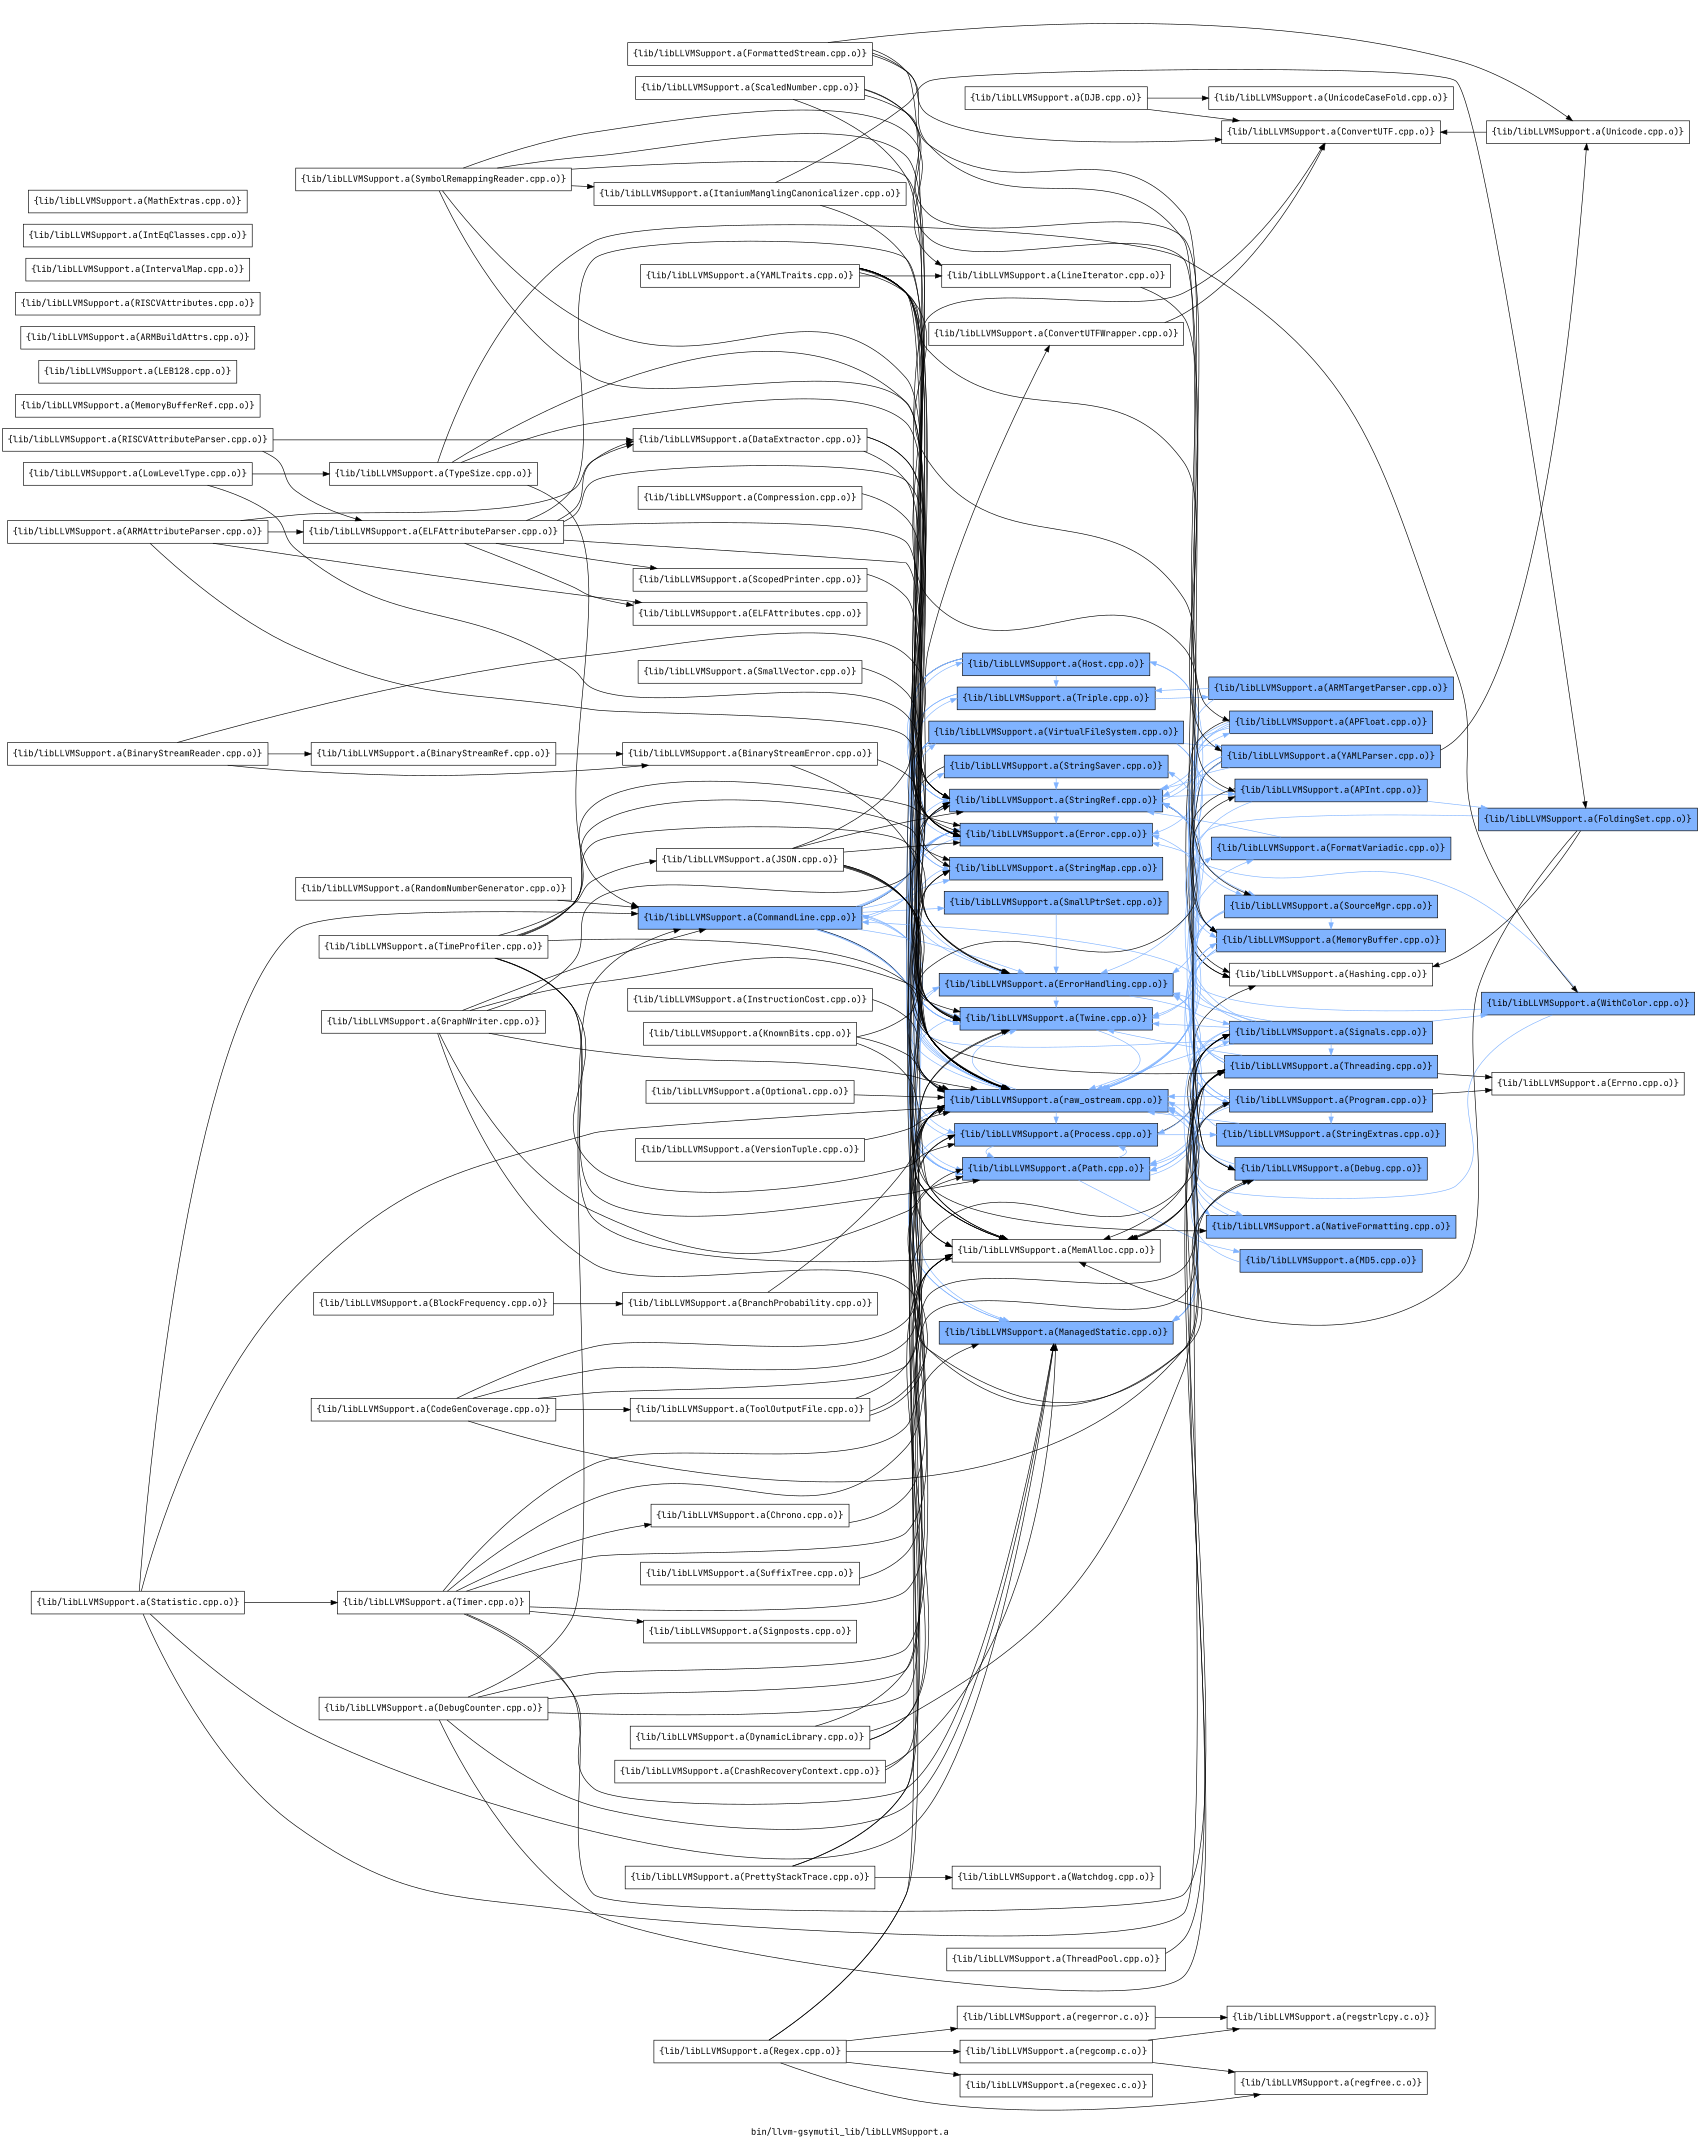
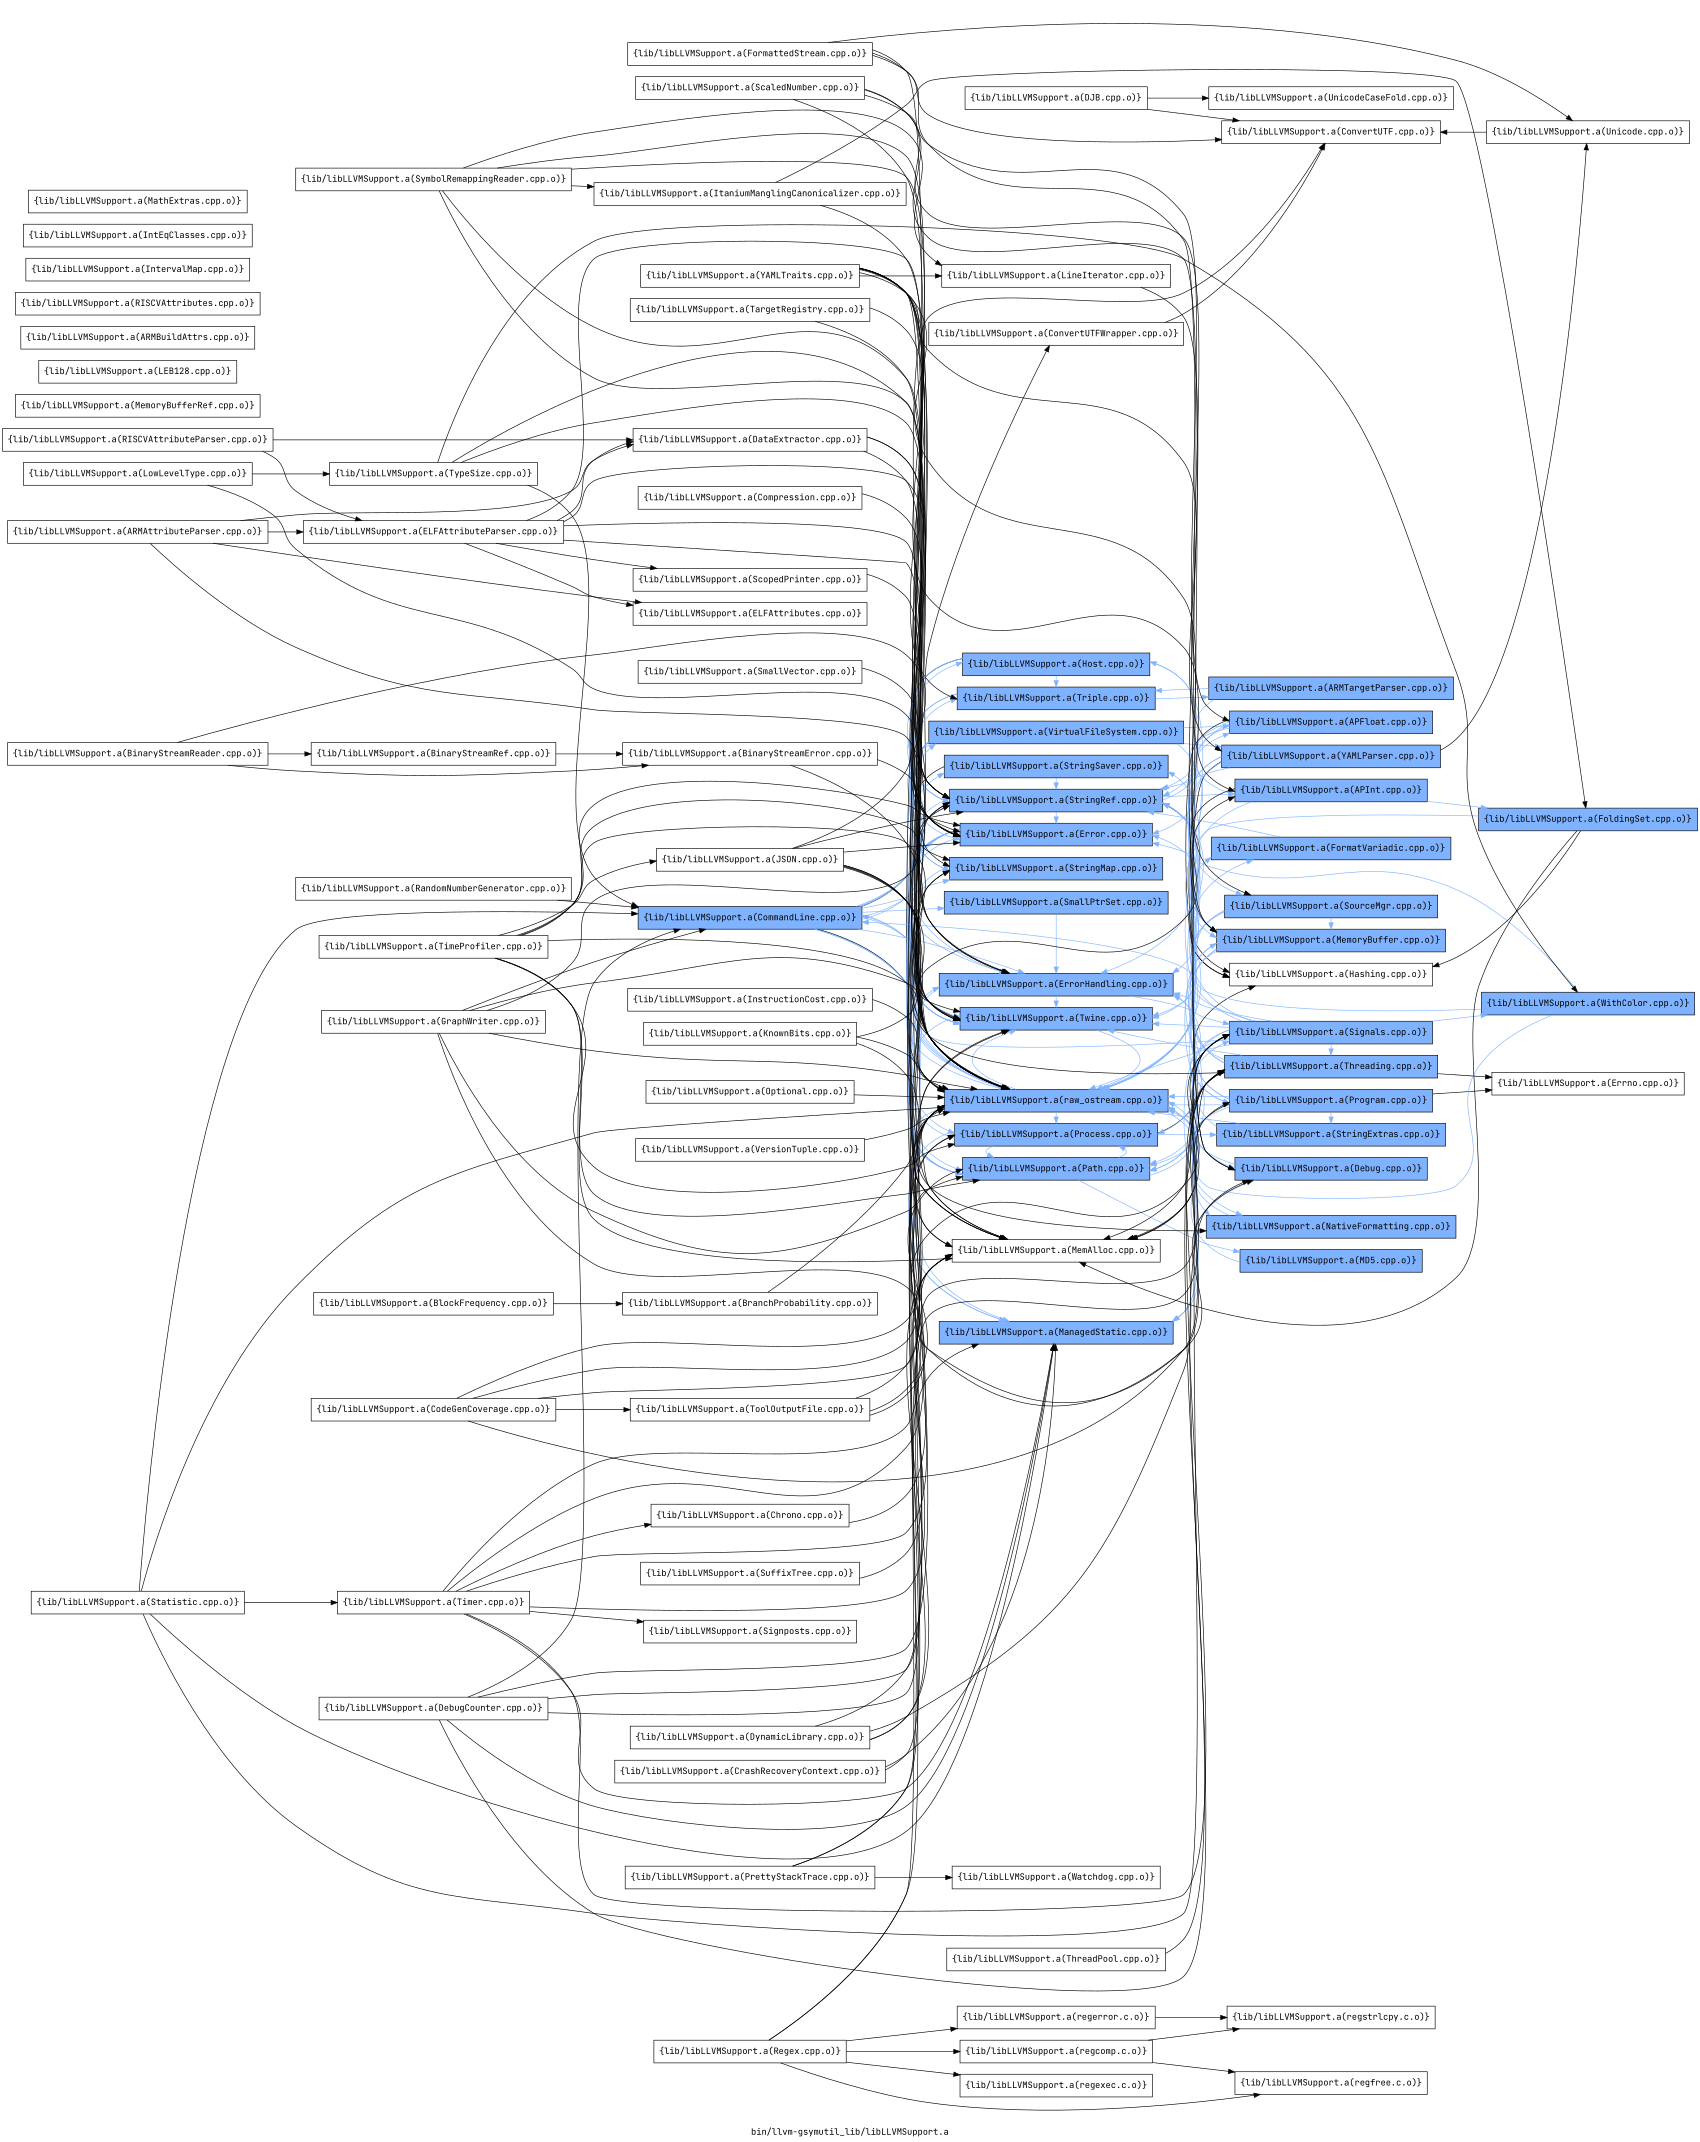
none -> (750, 310)
(1194, 828) -> (1204, 727)
(915, 1006) -> (907, 1000)
